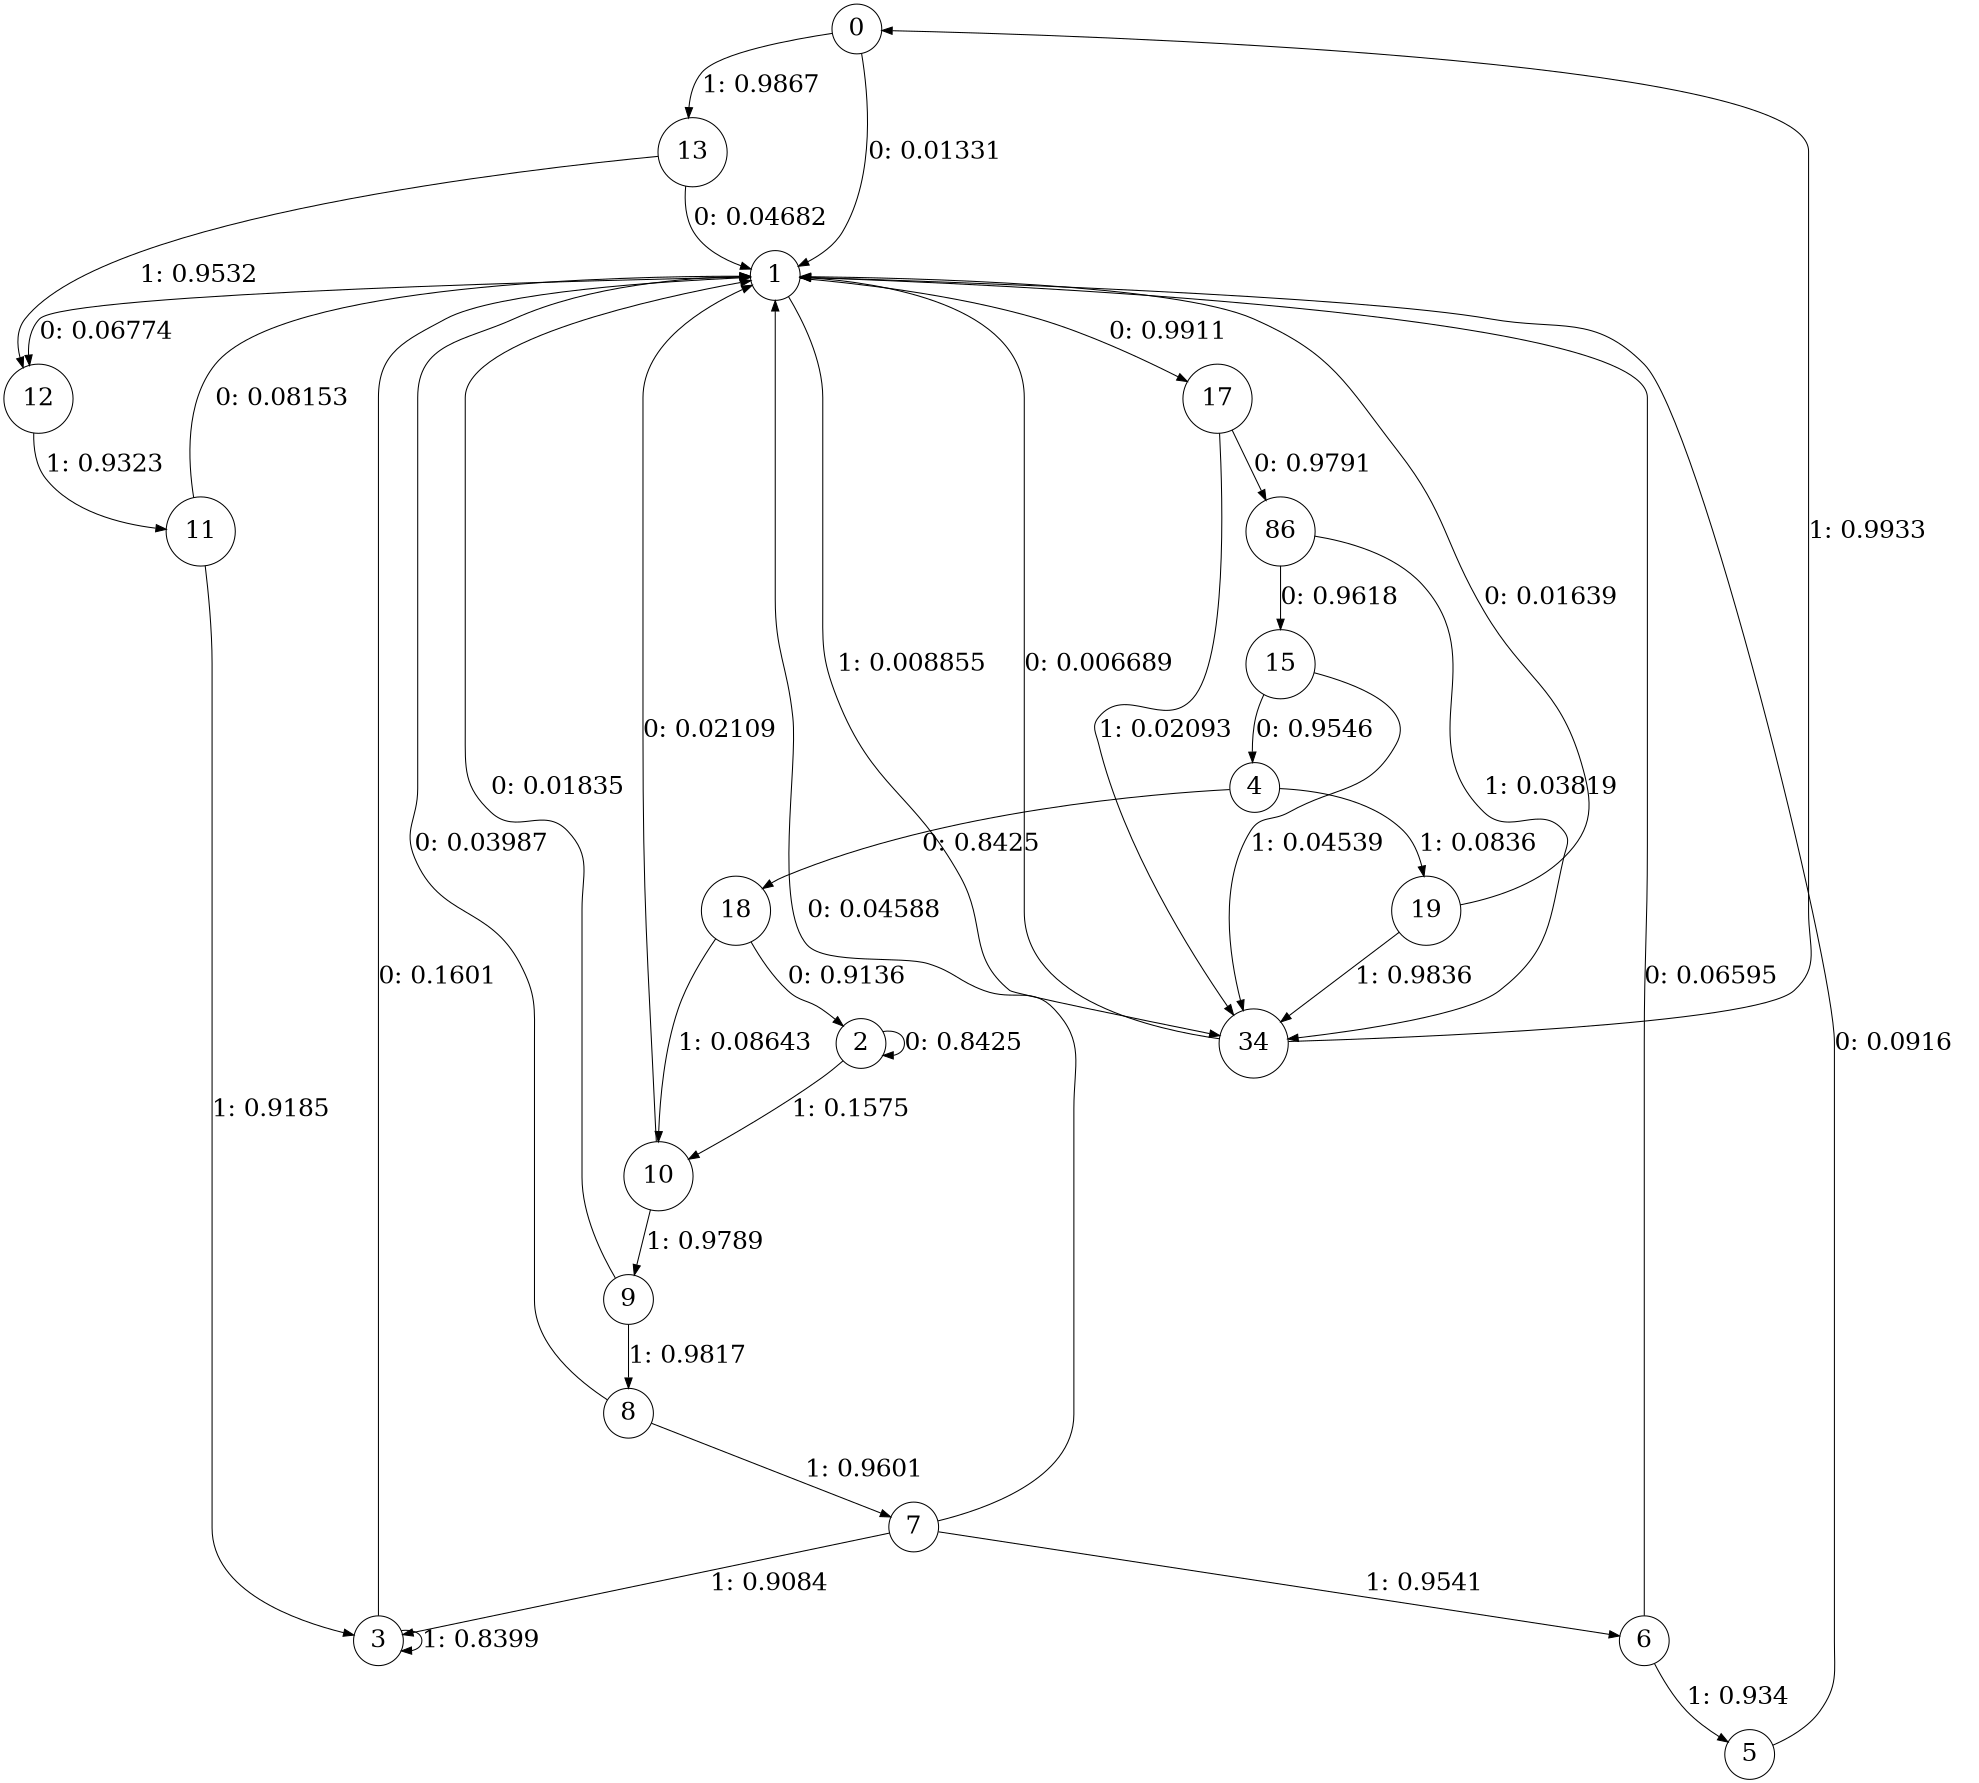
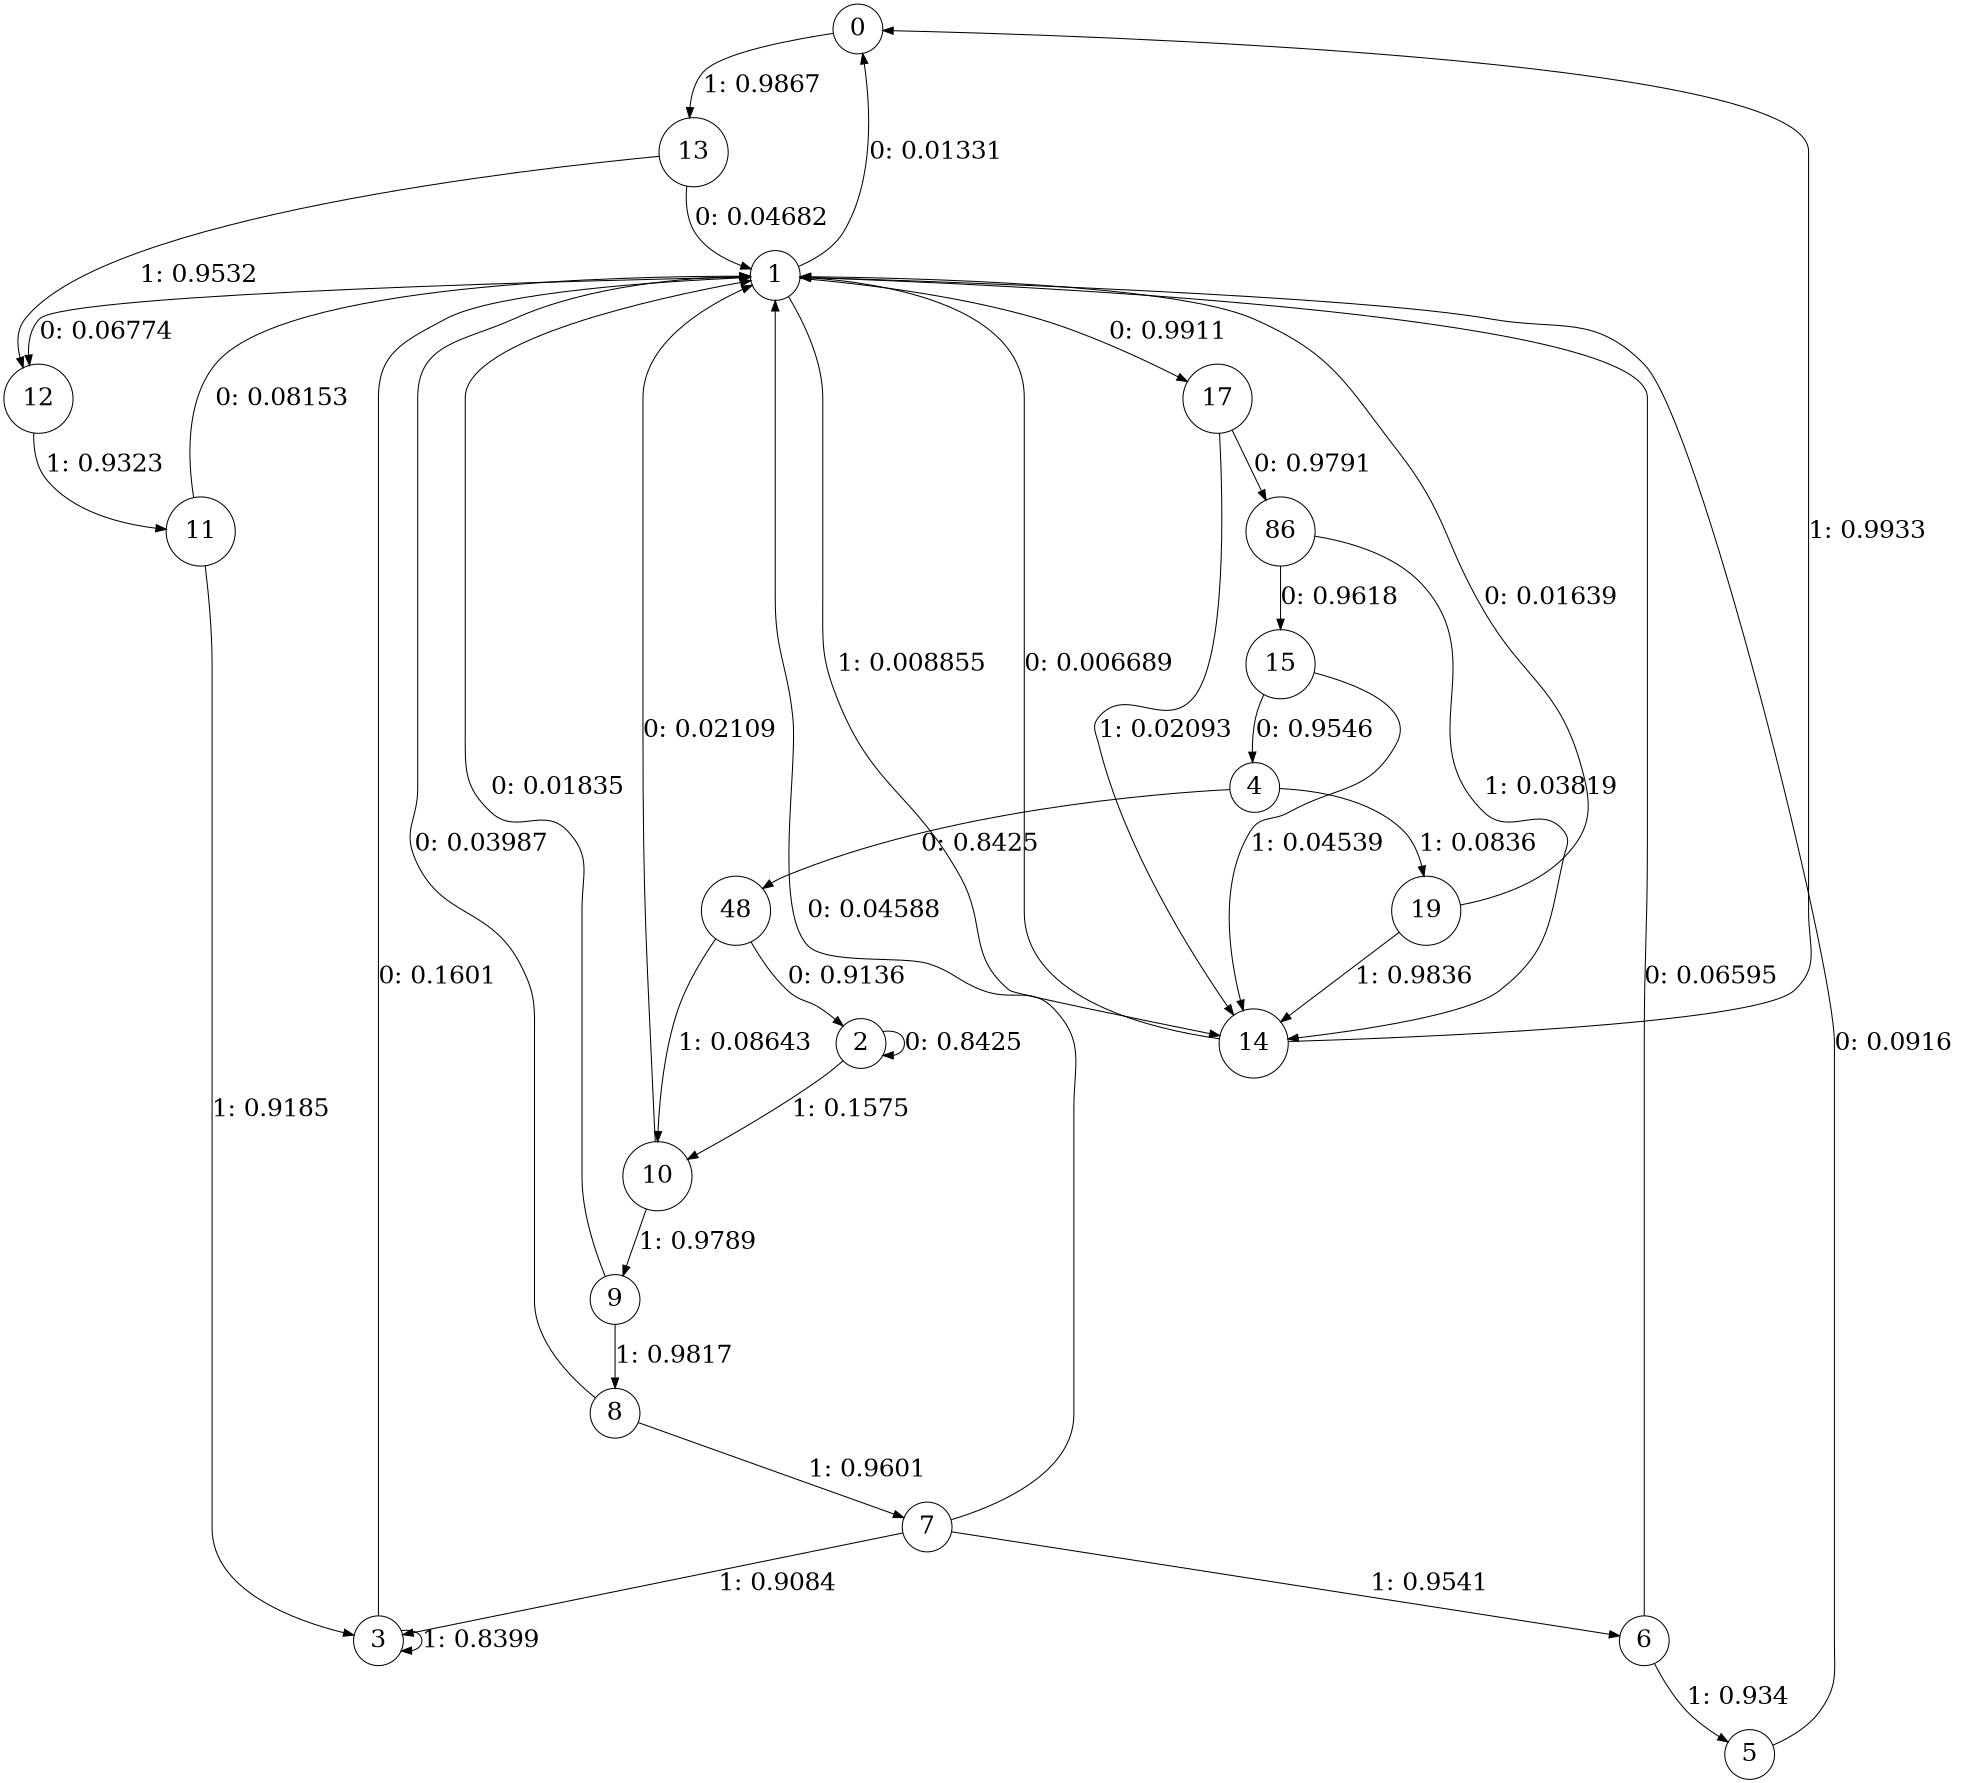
(864, 167) -> (863, 178)
(736, 911) -> (736, 911)
(1254, 1043) -> (1254, 1043)
